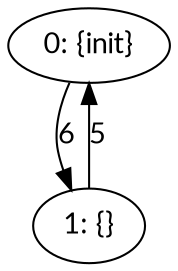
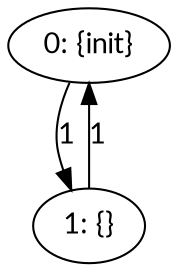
(67, 136) -> (67, 136)
(98, 136) -> (98, 136)
